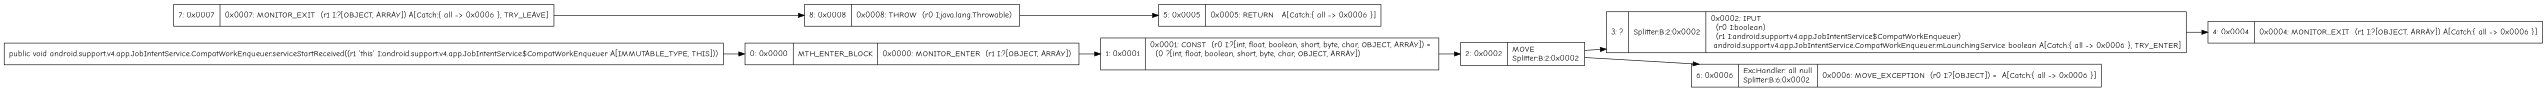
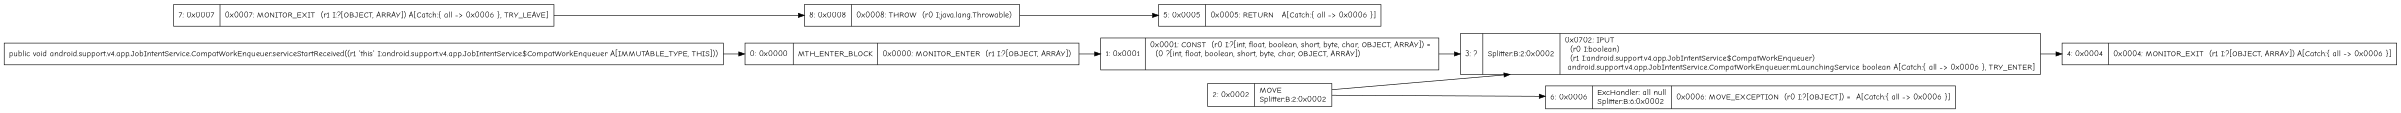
(1739, 18) -> (1593, 40)
(1447, 54) -> (1447, 54)
